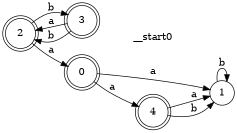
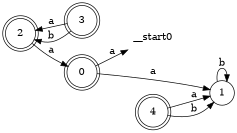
(45, 15) -> none
(112, 94) -> (109, 59)
